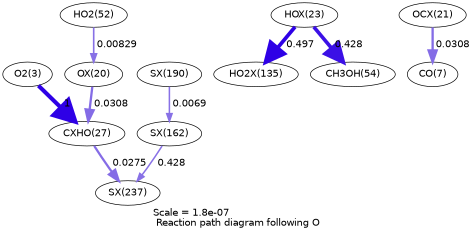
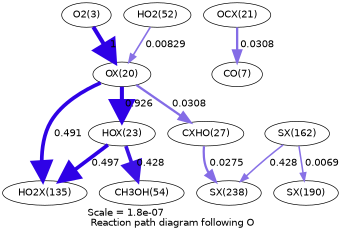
none -> (122, 94)
(50, 96) -> (99, 36)
(169, 100) -> (301, 159)
none -> (57, 113)
(128, 193) -> (229, 193)
